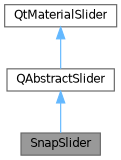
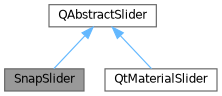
(61, 54) -> (136, 52)
